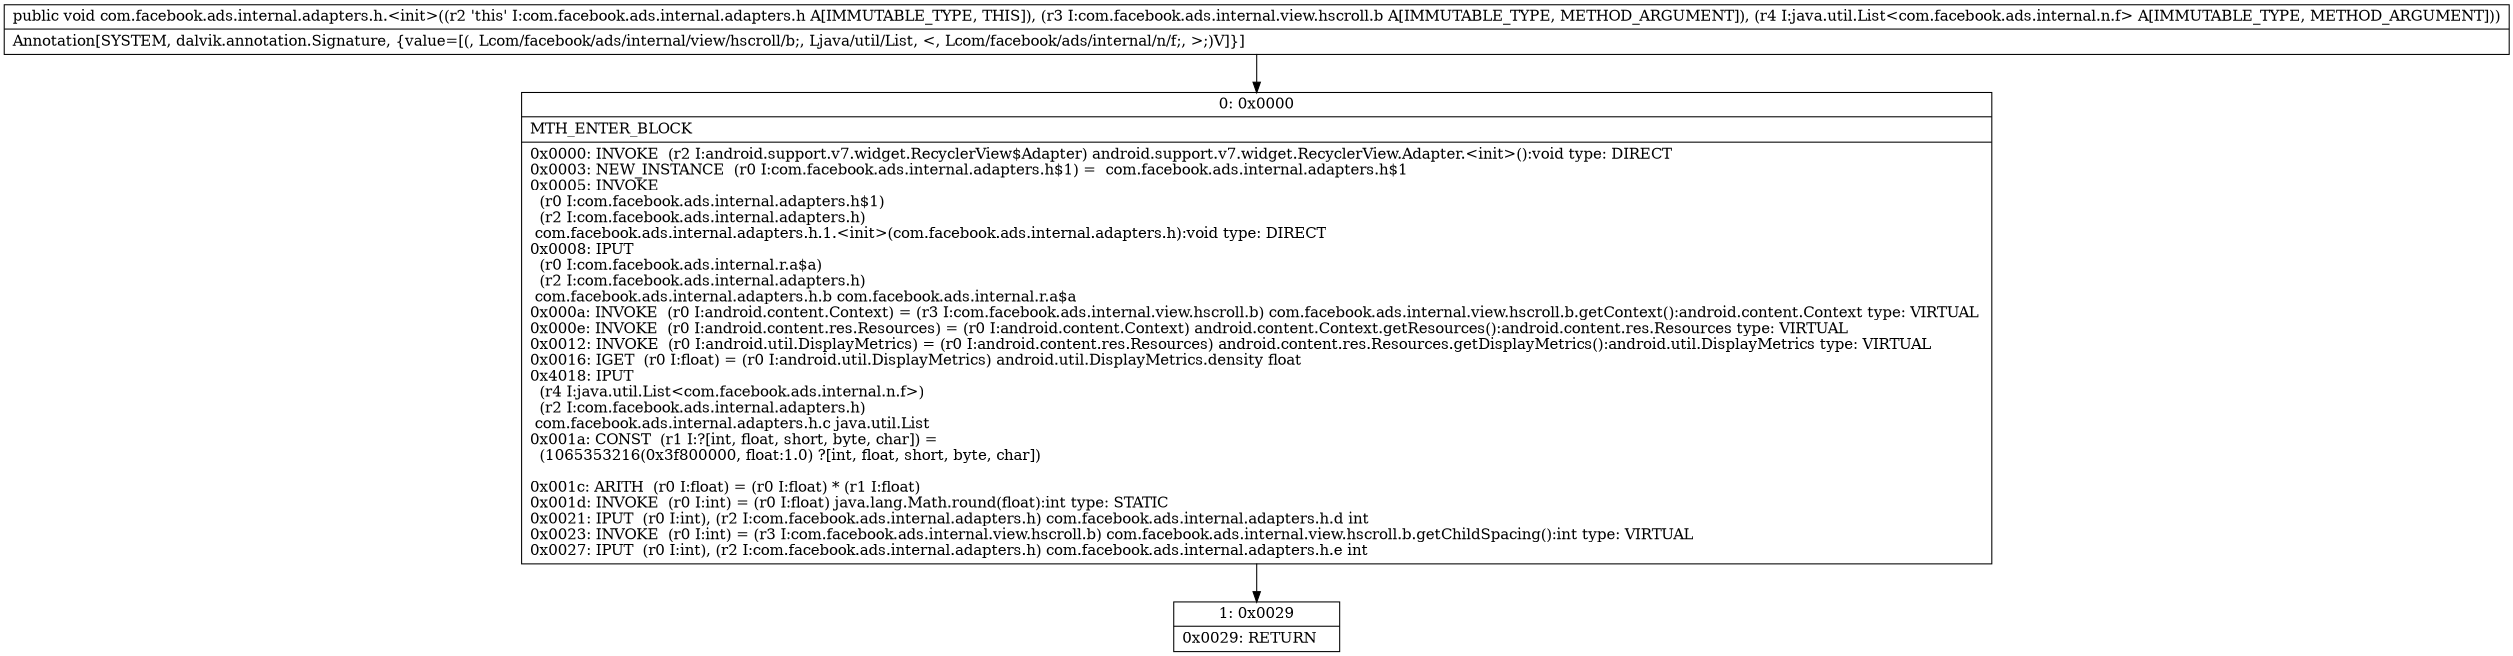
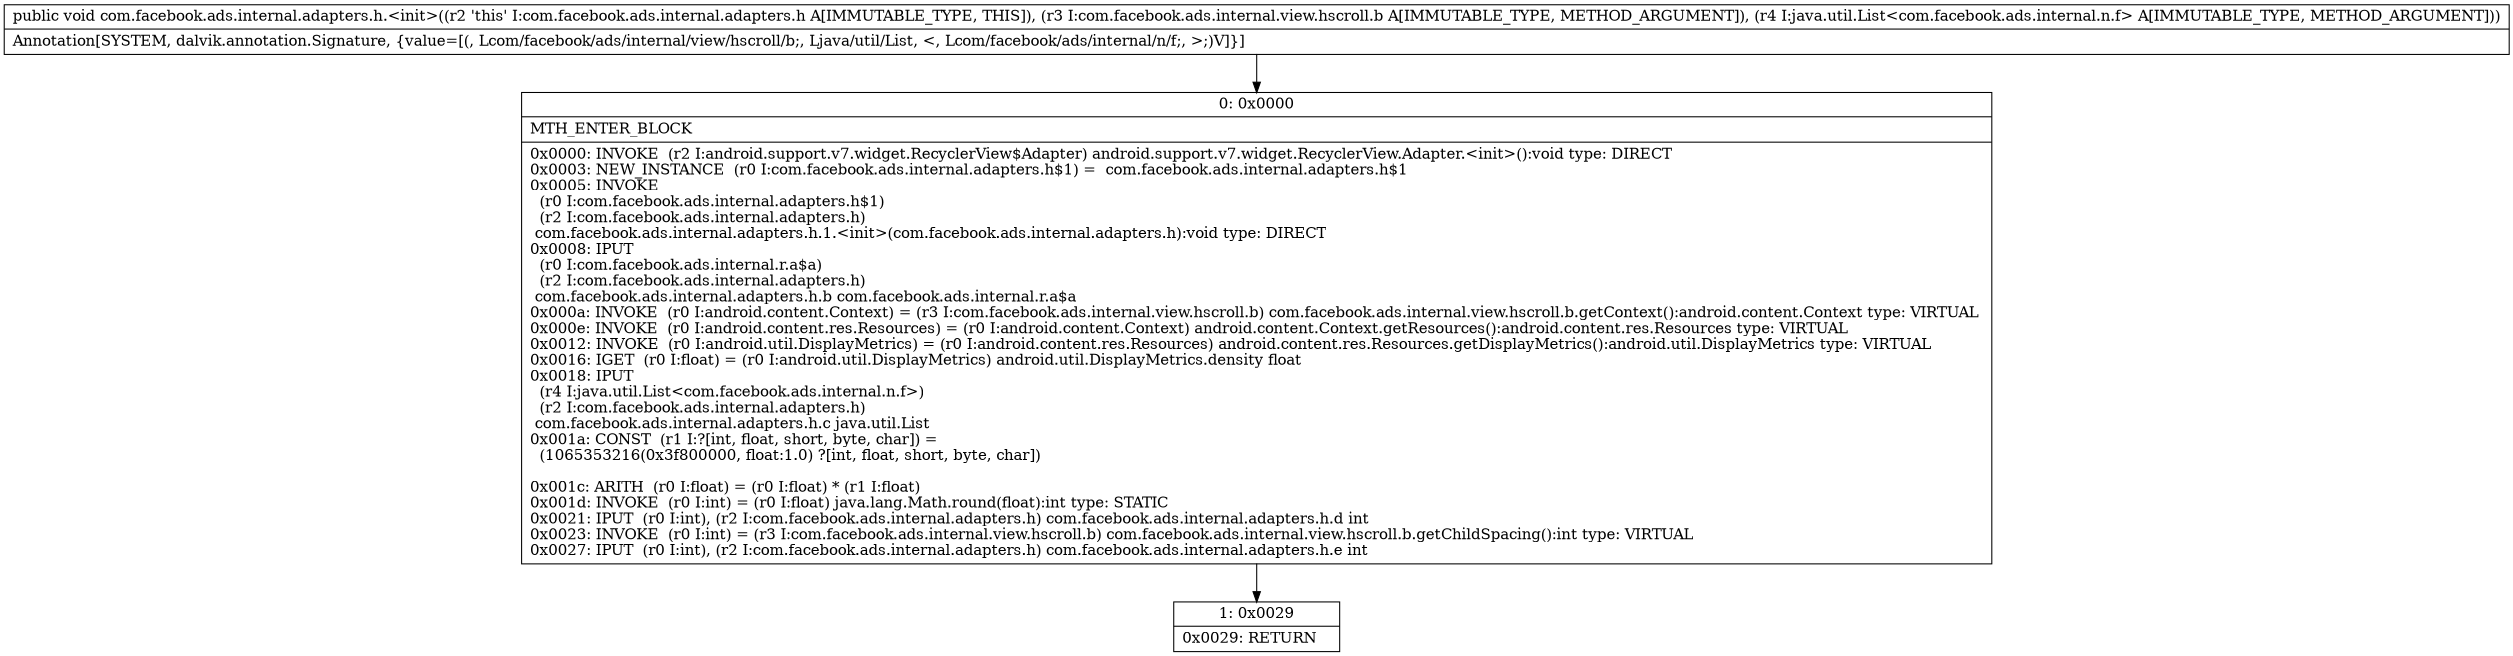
(587, 376) -> (587, 376)
